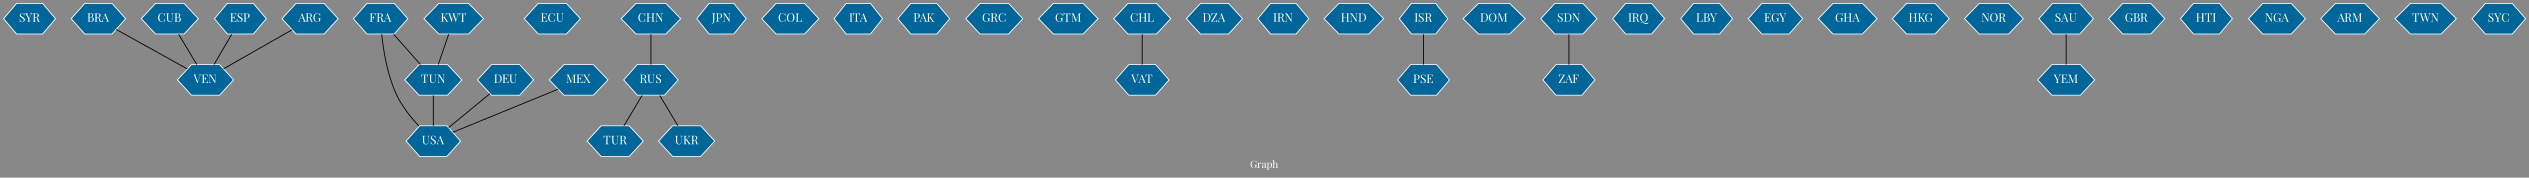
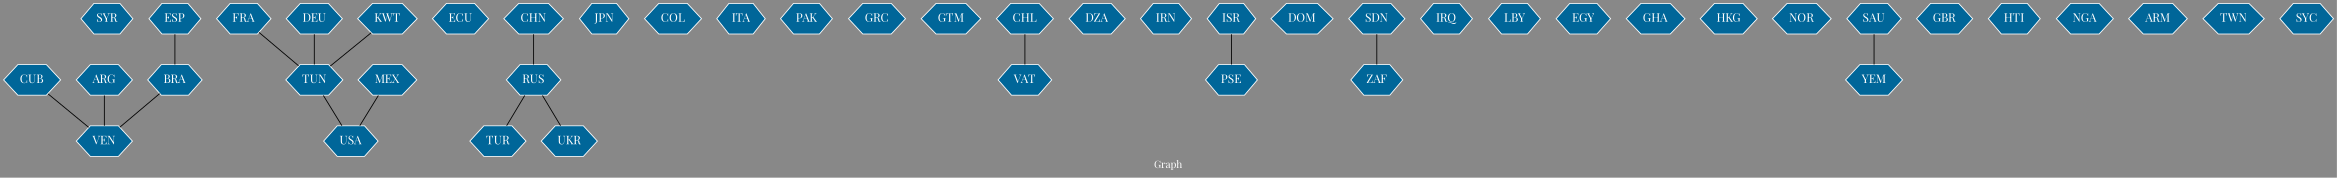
(1354, 19) -> none
(223, 49) -> (175, 49)
(392, 84) -> none
(469, 111) -> (314, 49)
